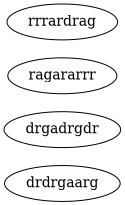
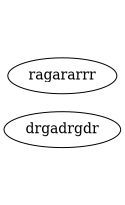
(62, 22) -> none
(62, 183) -> none
